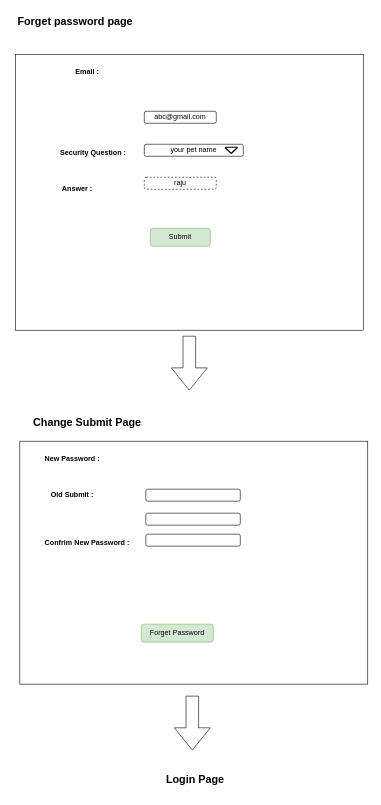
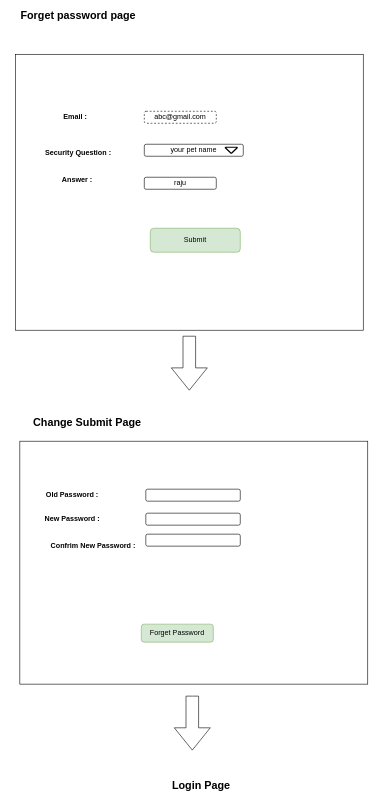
(75, 21) -> (78, 15)
(87, 72) -> (75, 117)
(180, 117) -> (180, 117)
(93, 153) -> (78, 153)
(180, 183) -> (180, 183)
(78, 189) -> (78, 180)
(180, 237) -> (195, 240)
(72, 459) -> (72, 519)
(72, 495) -> (72, 495)
(87, 543) -> (93, 546)
(195, 780) -> (201, 786)
